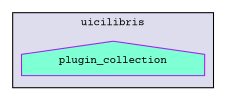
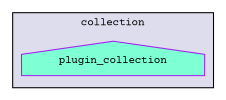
(113, 23) -> (113, 23)
